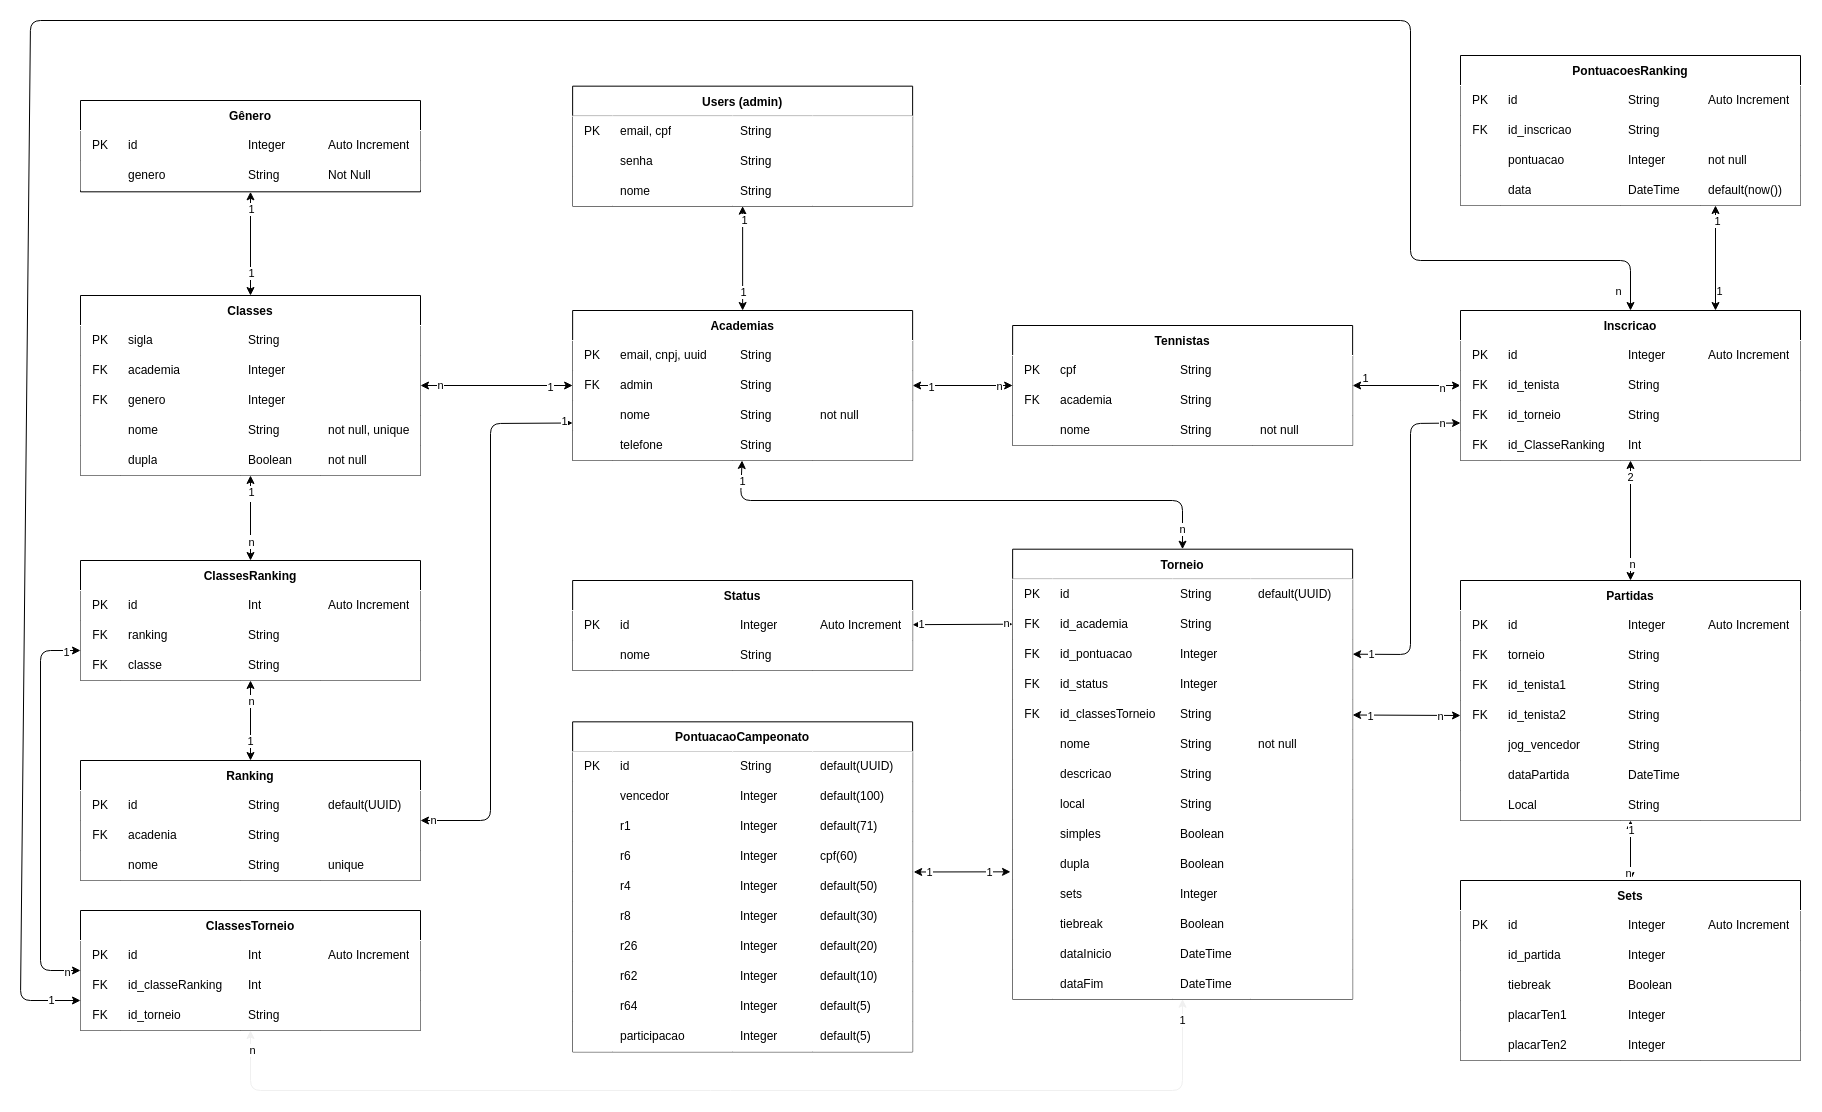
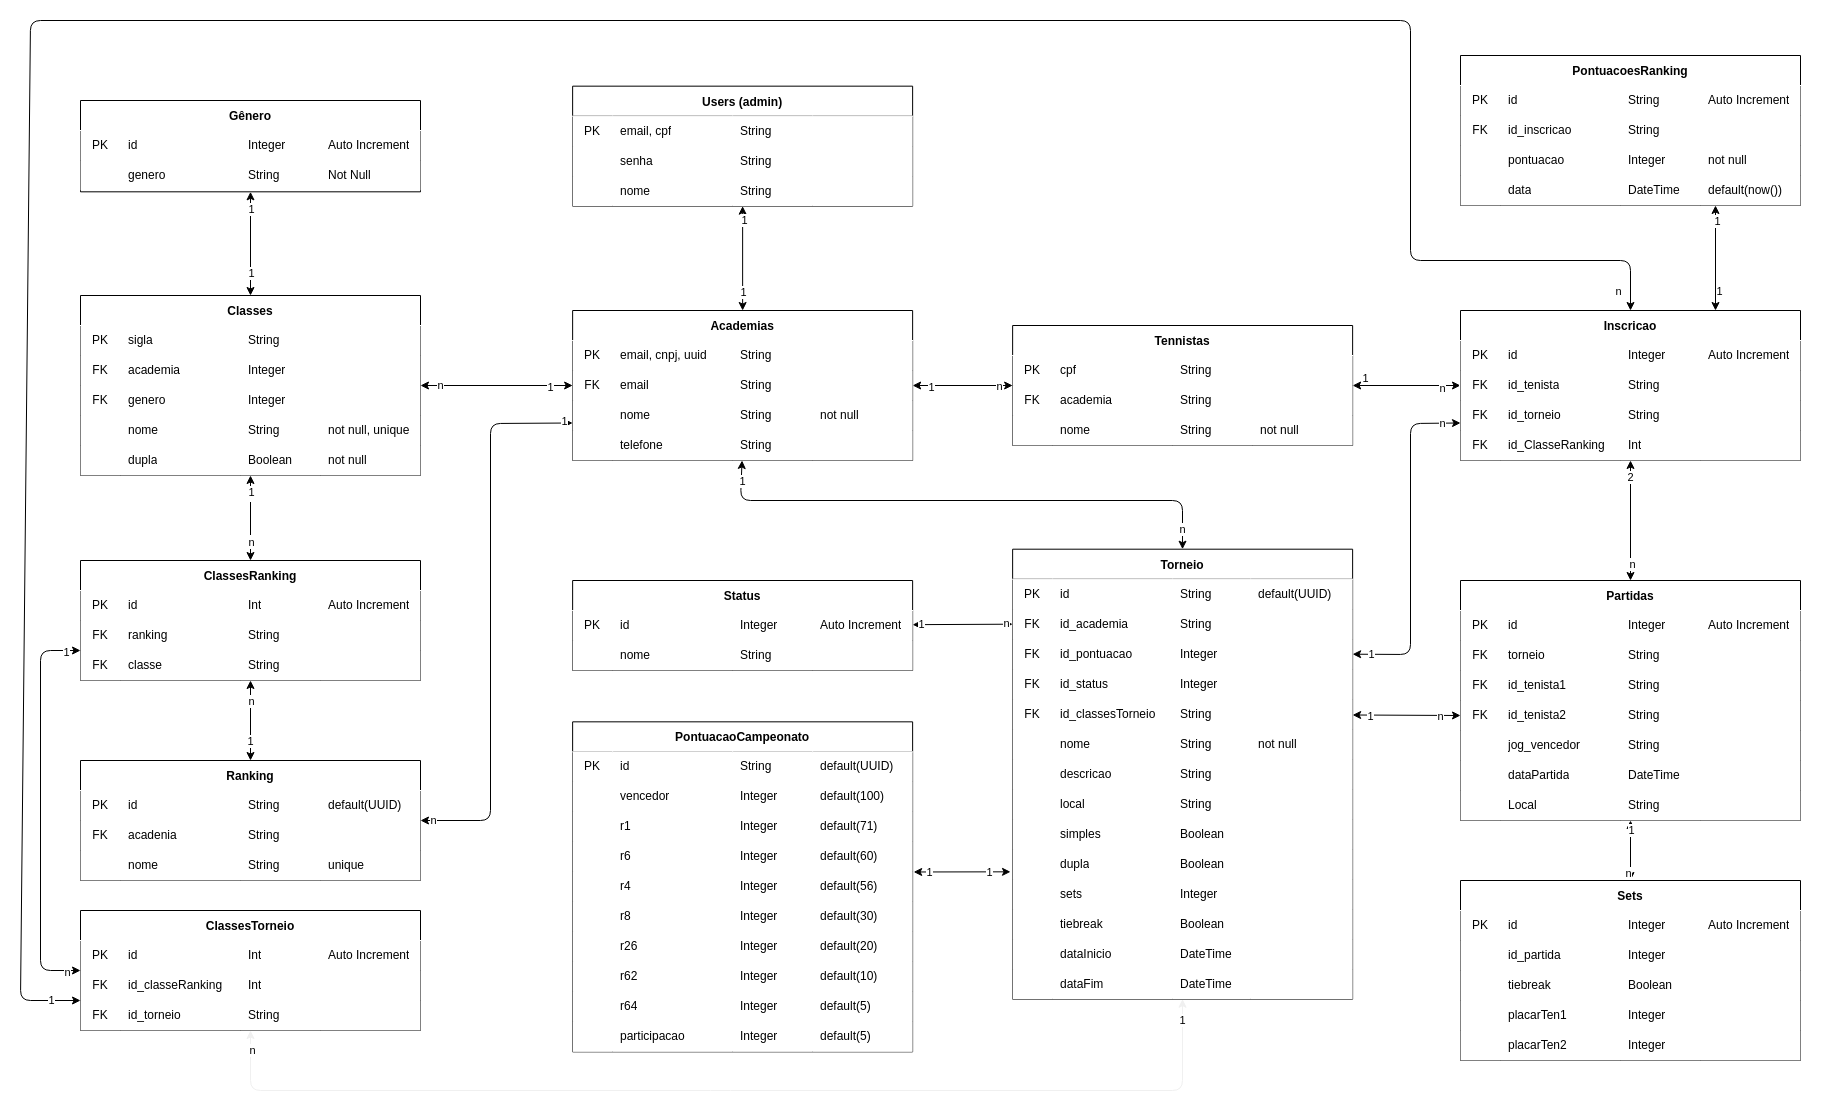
(636, 386) -> (634, 386)
(844, 857) -> (856, 857)
(856, 887) -> (856, 887)
